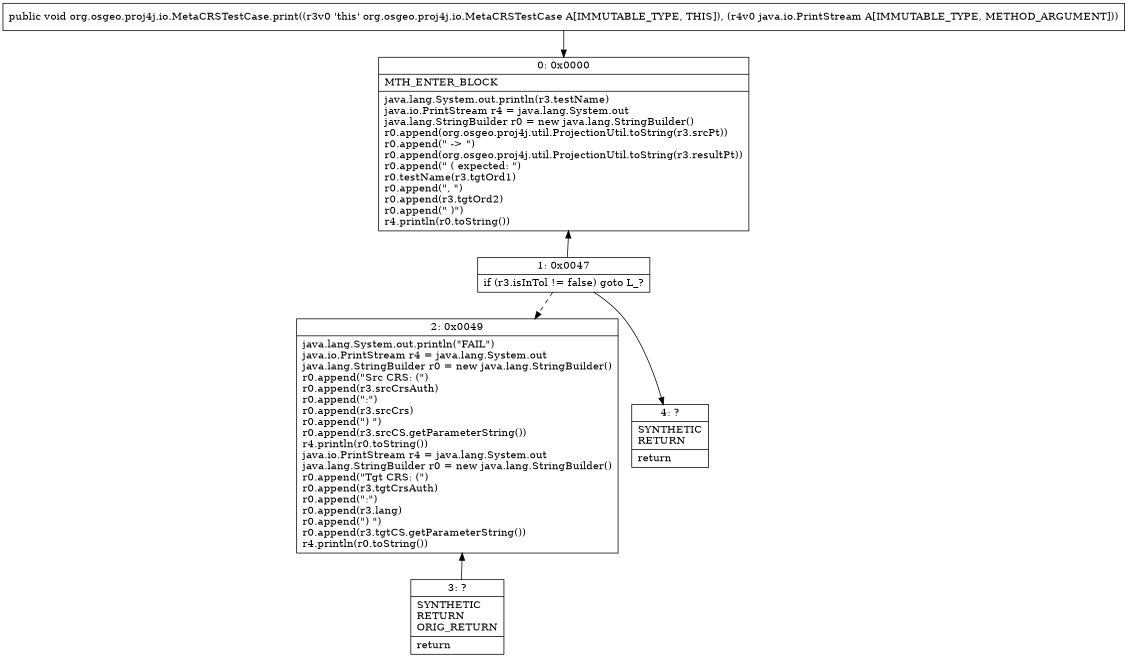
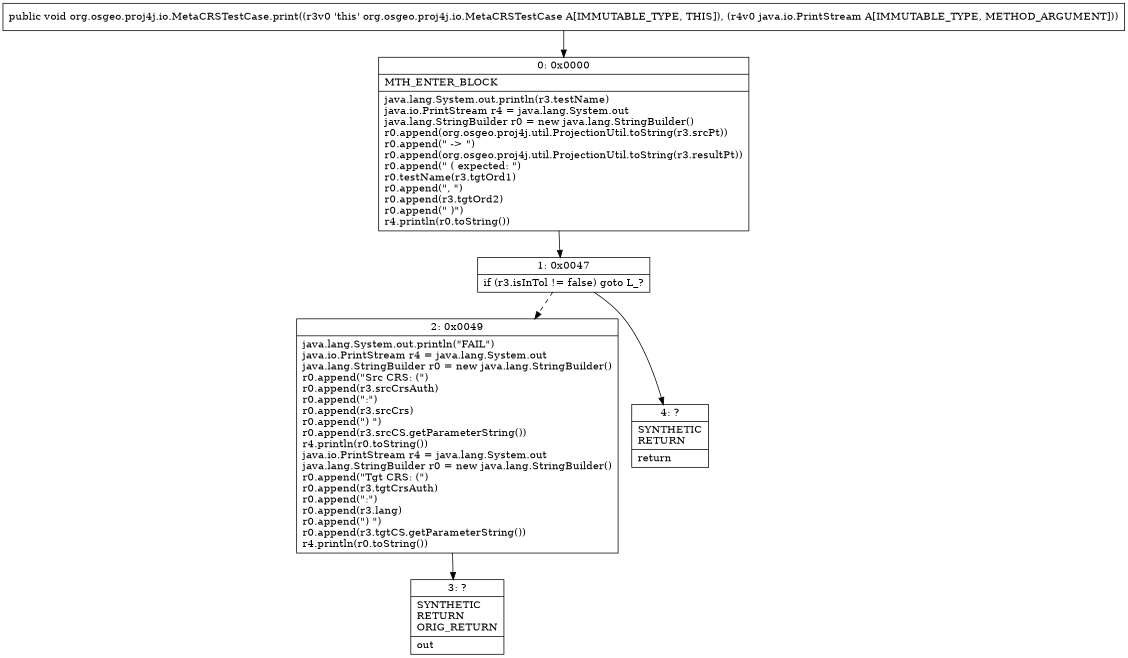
(568, 248) -> (559, 240)
(462, 570) -> (453, 563)
(434, 645) -> (426, 645)
